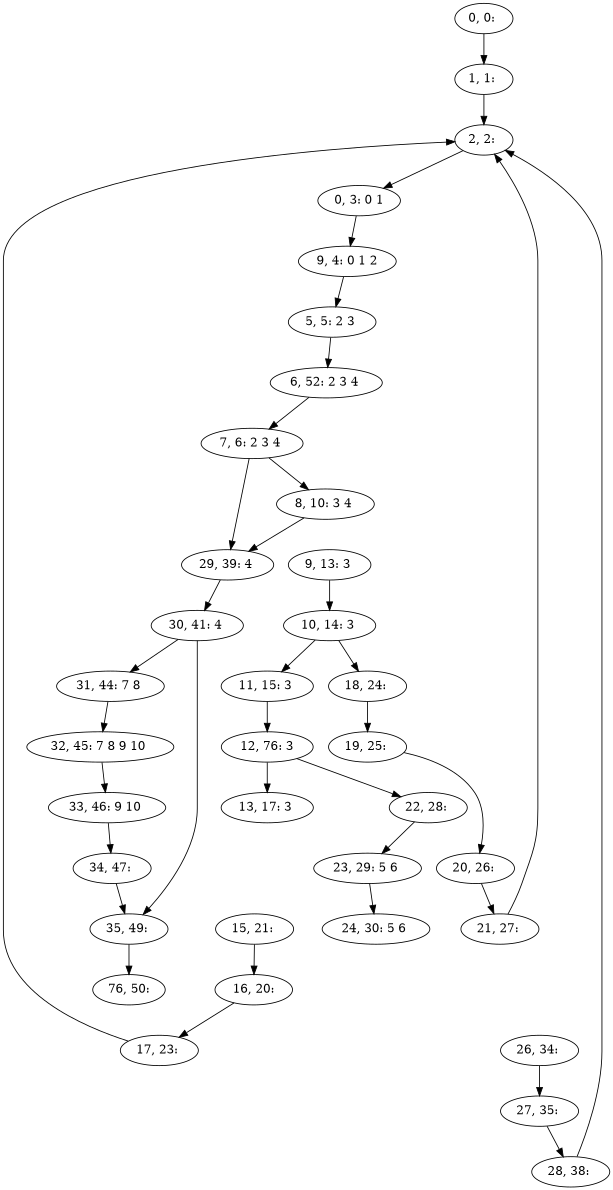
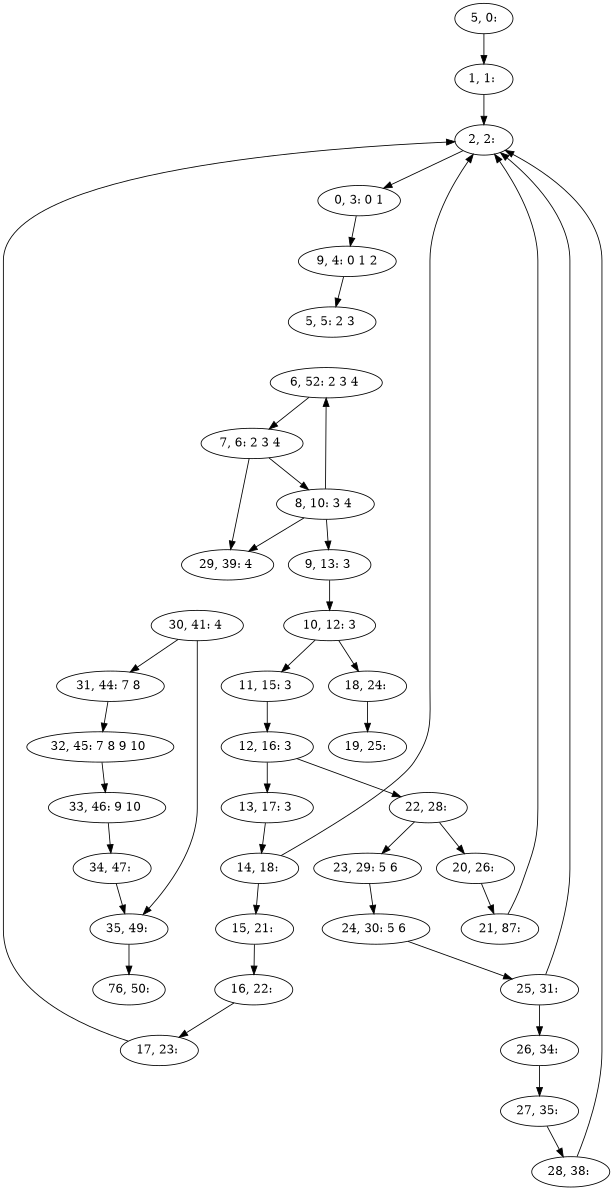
(484, 19) -> (484, 19)
(330, 348) -> (326, 448)
none -> (327, 530)
(214, 591) -> none
(330, 626) -> (330, 626)
(267, 747) -> (267, 747)
(465, 782) -> (449, 835)
none -> (260, 868)
(500, 929) -> (500, 929)
(254, 990) -> (254, 990)
none -> (540, 990)
